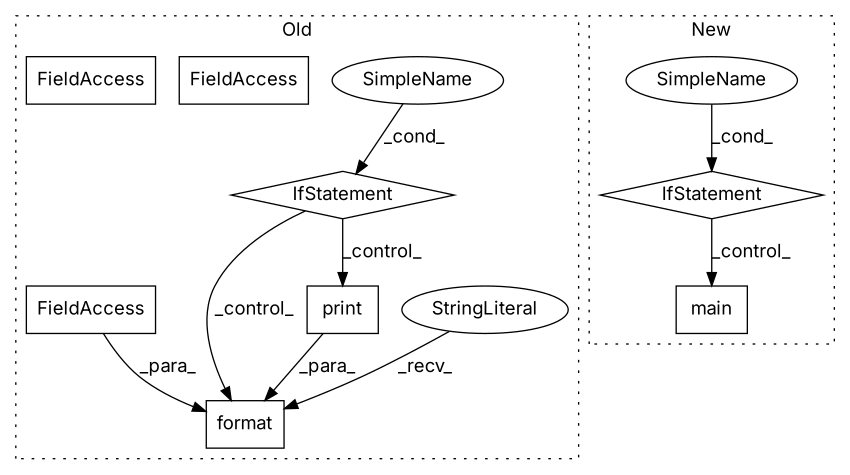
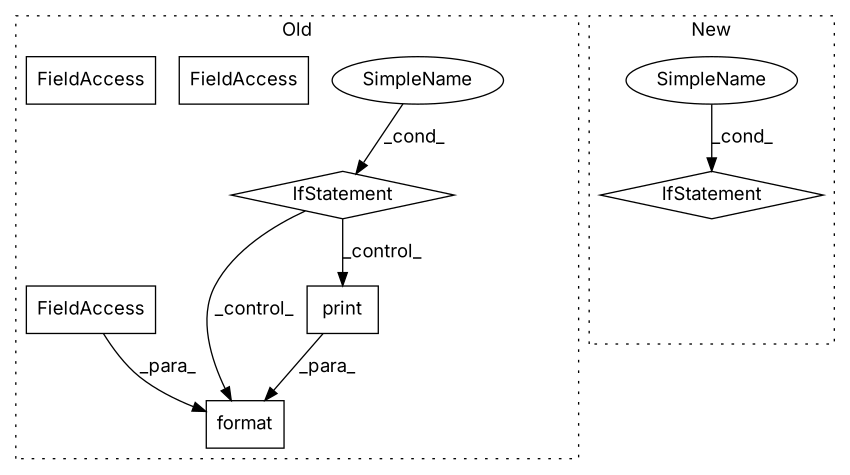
(485, 310) -> none
(712, 310) -> none
